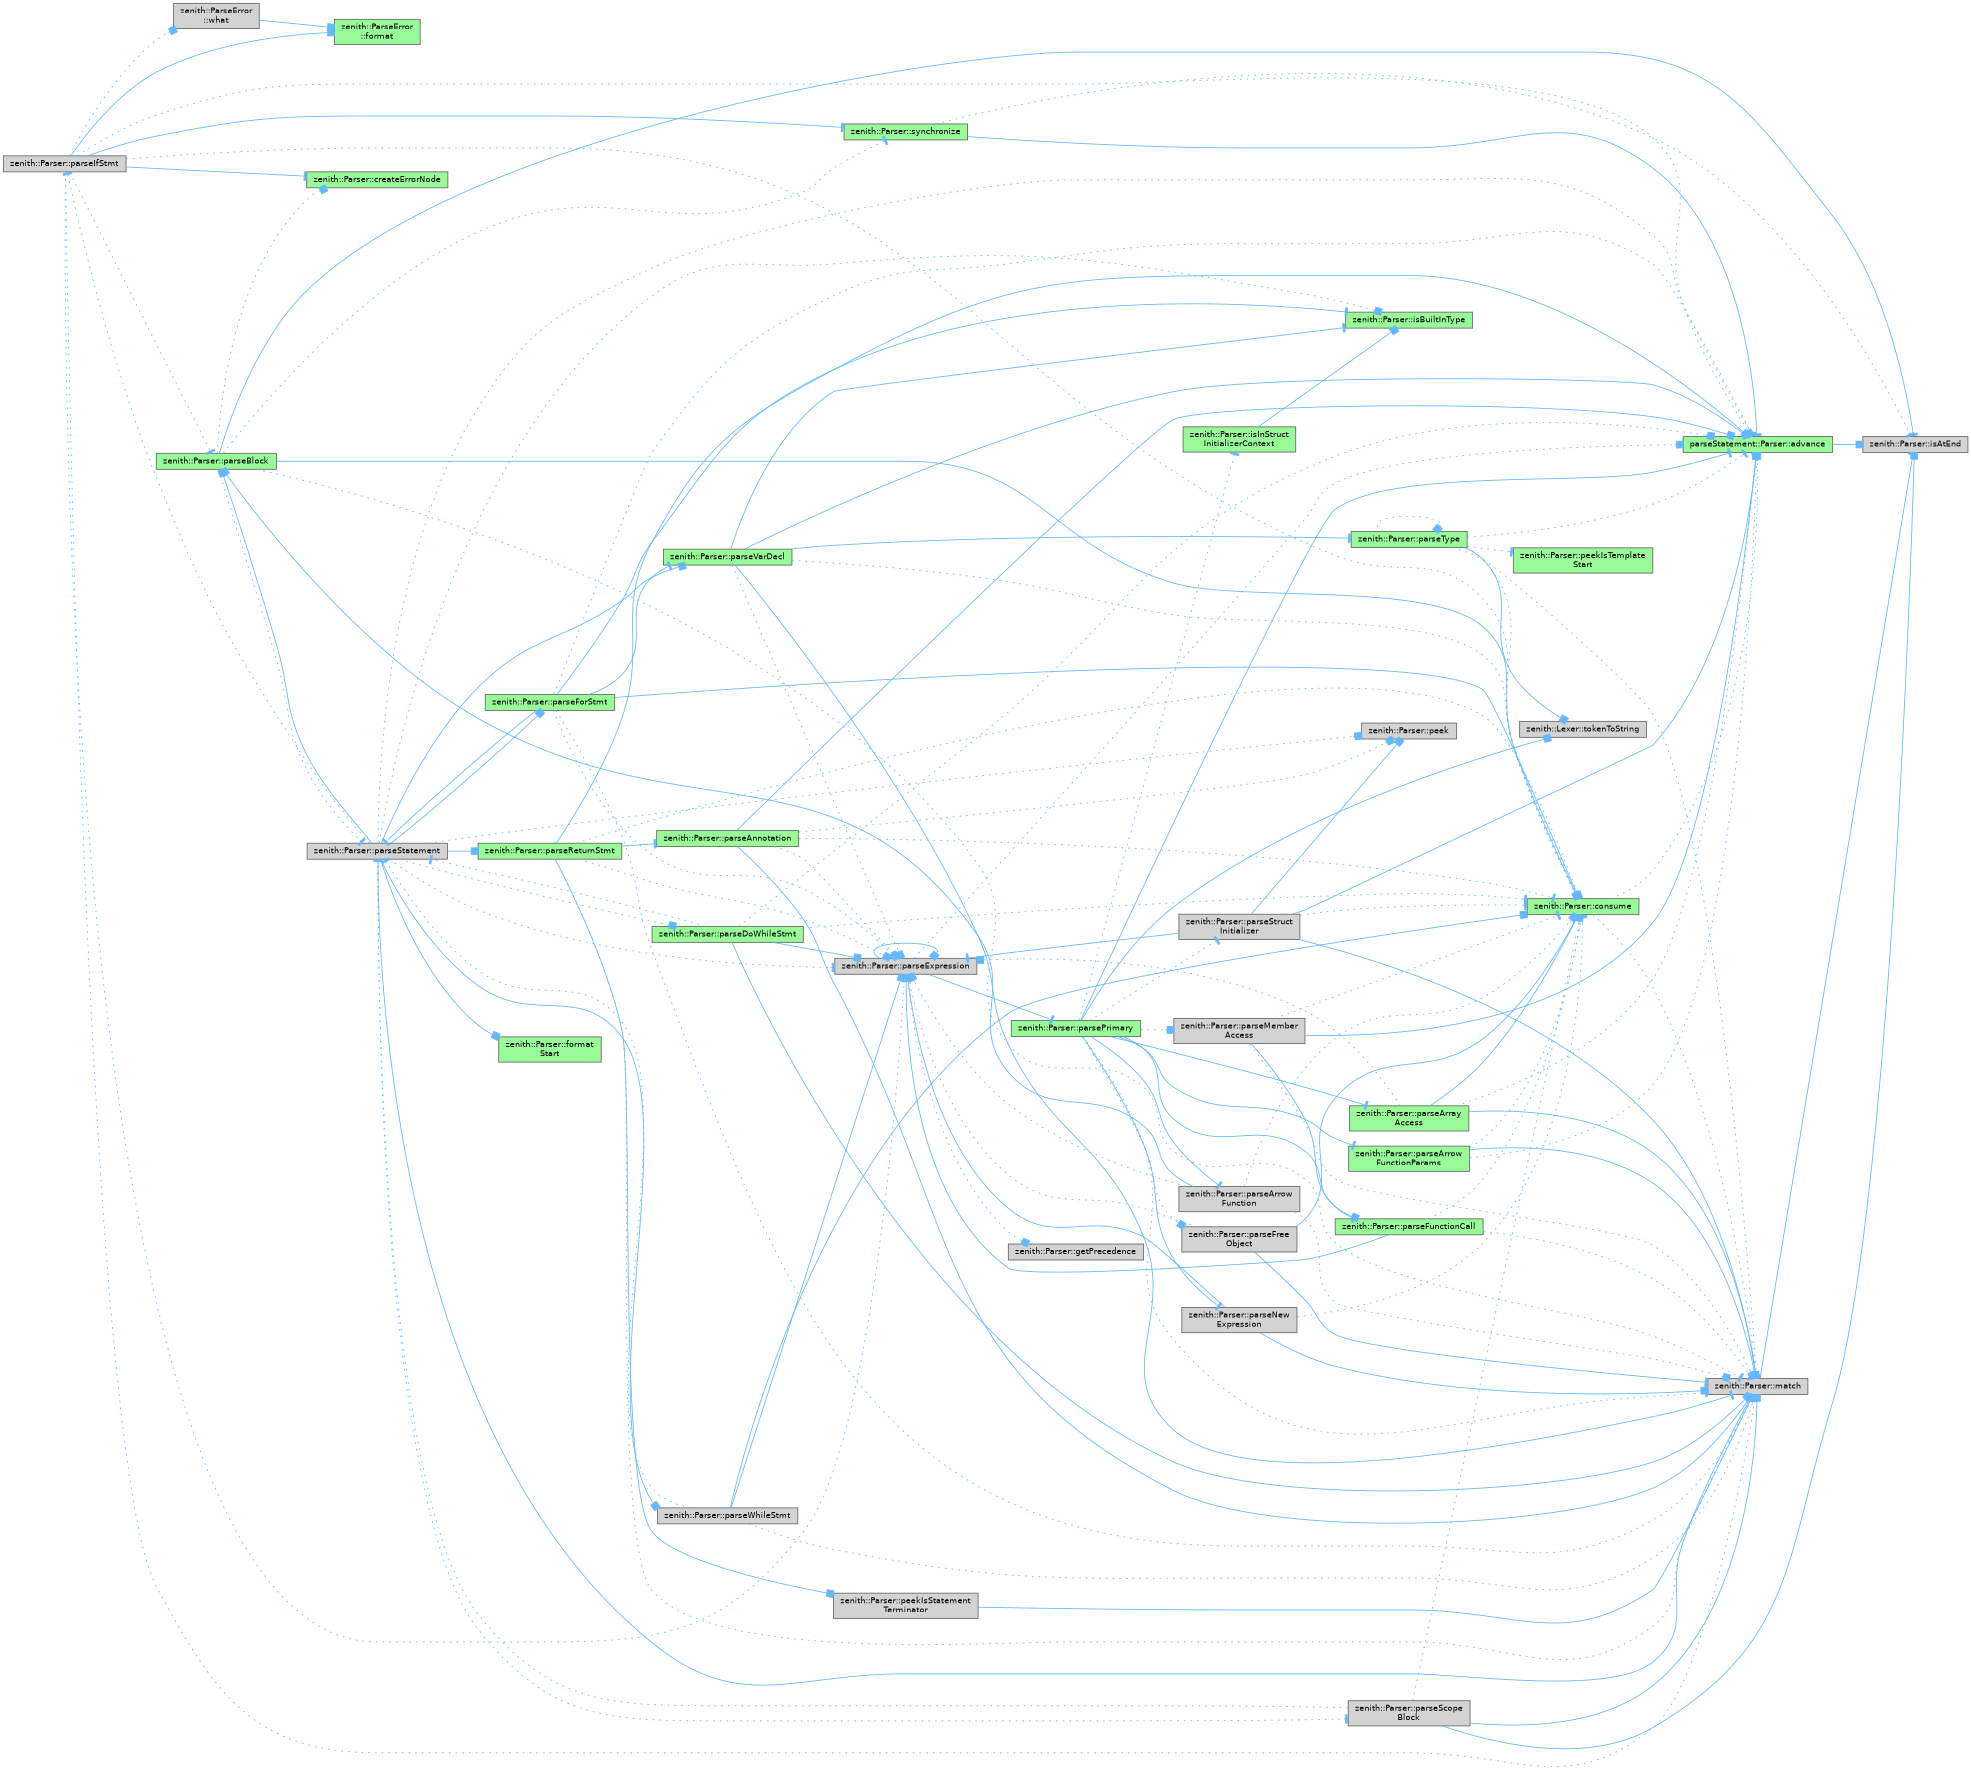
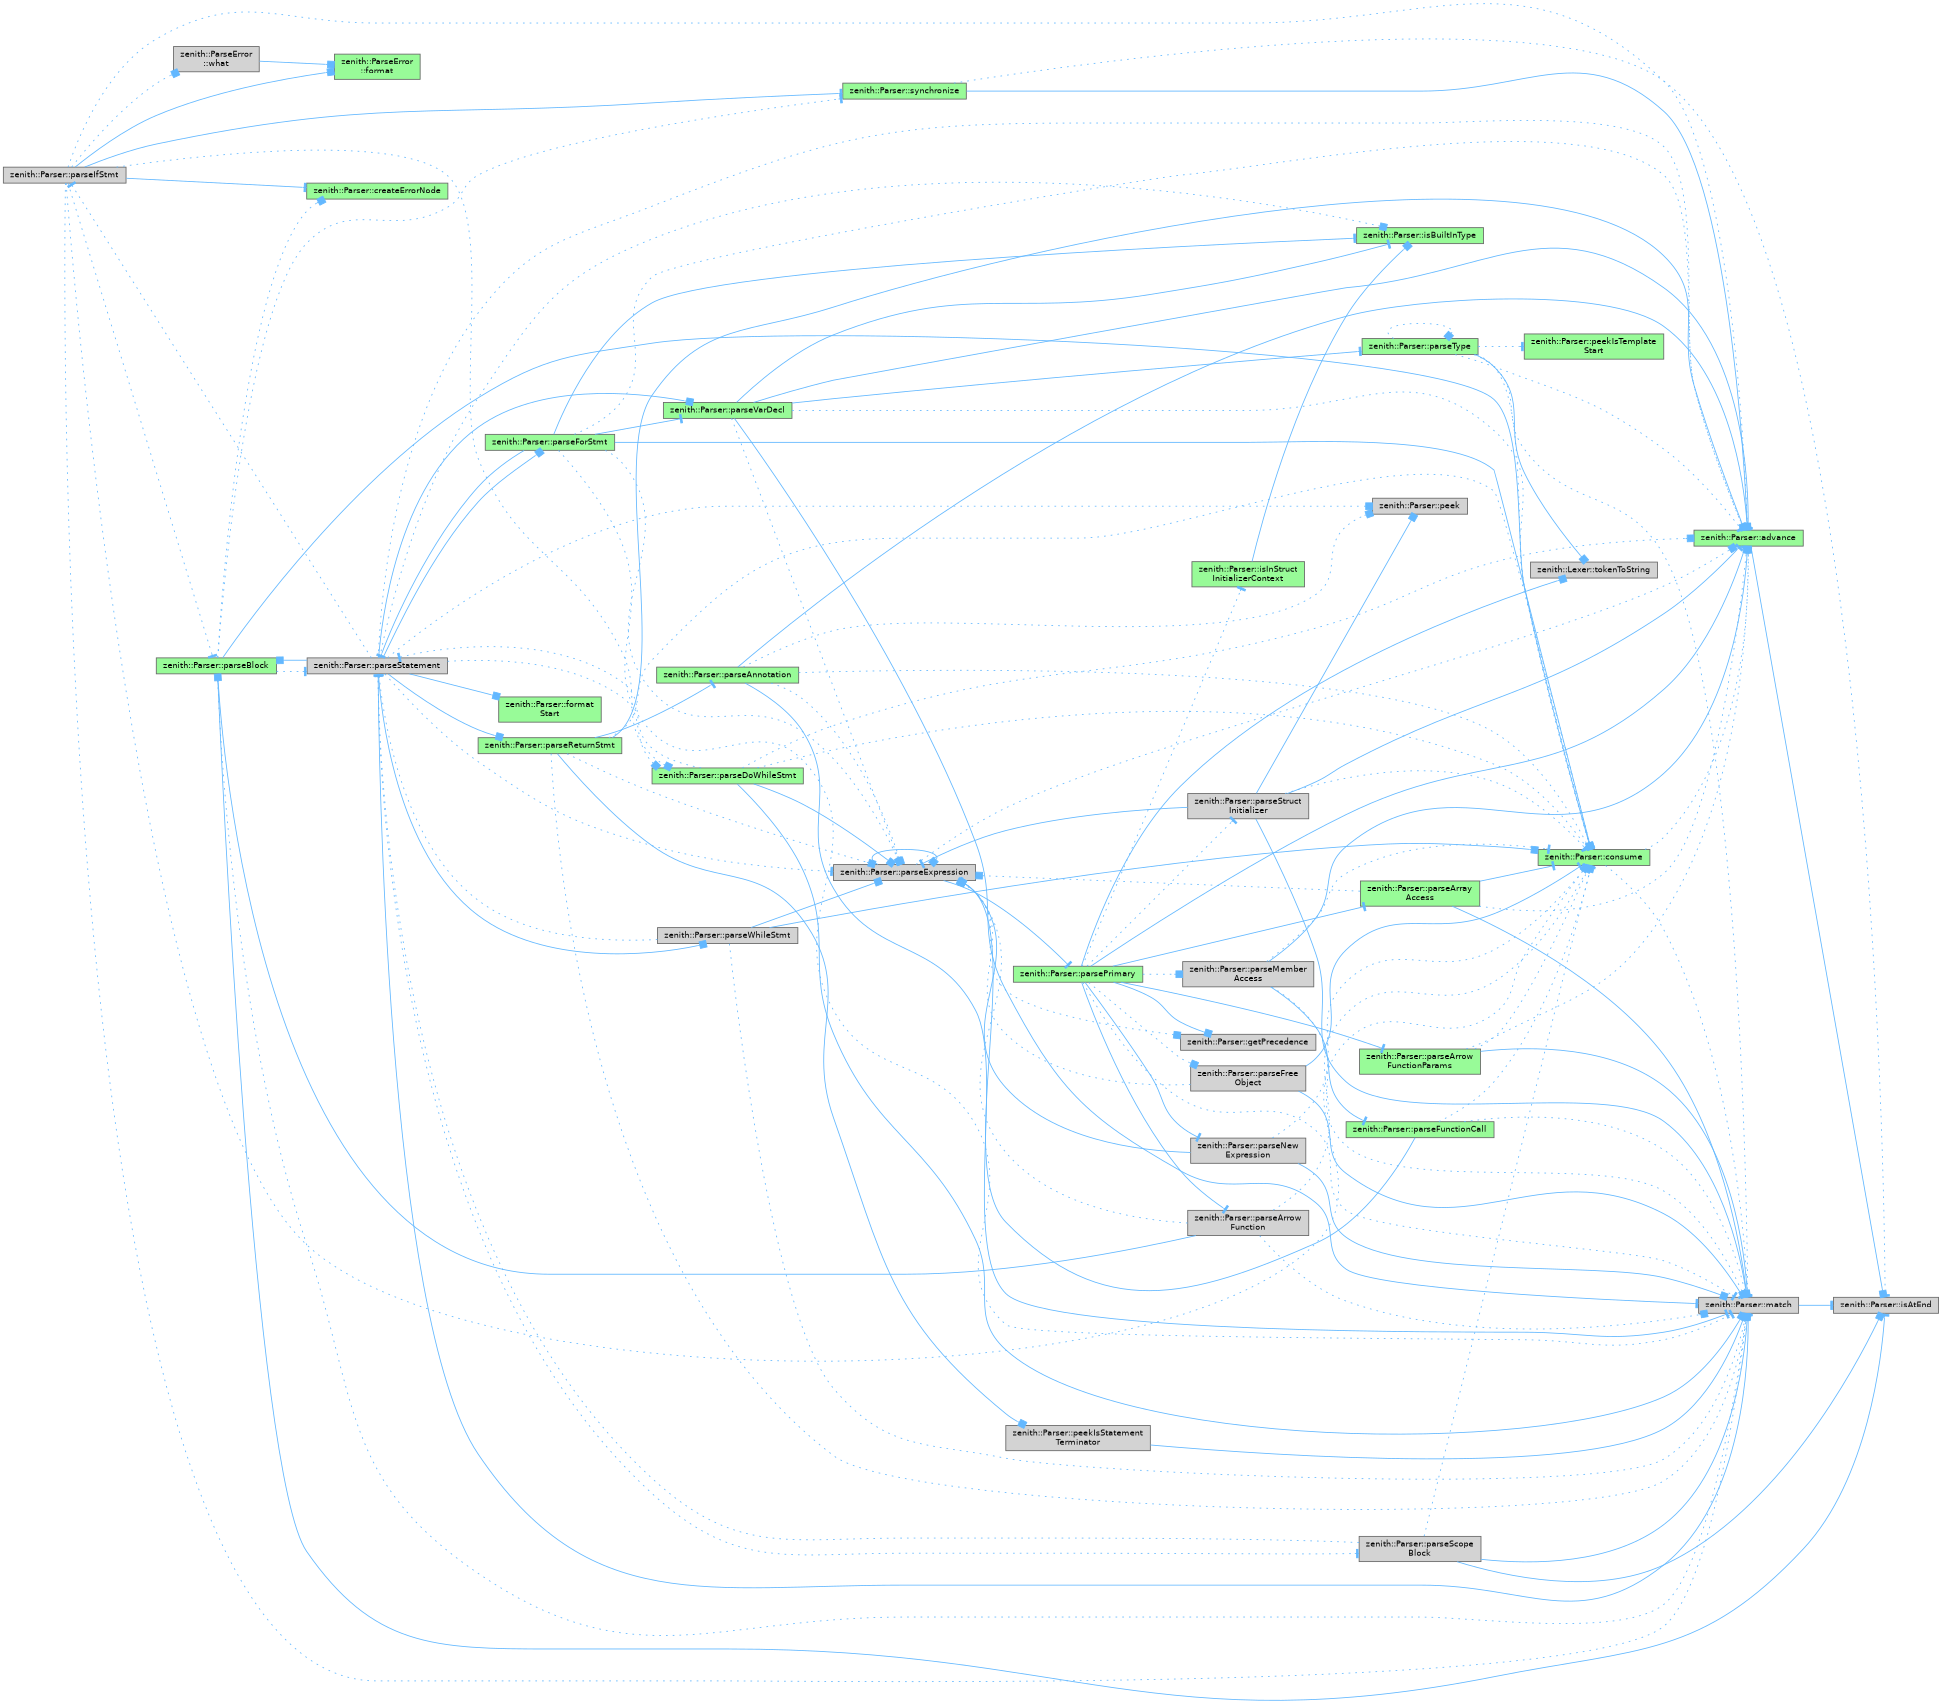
(1758, 445) -> (1749, 538)
(1228, 1136) -> (1160, 1004)
(204, 1452) -> (472, 306)
